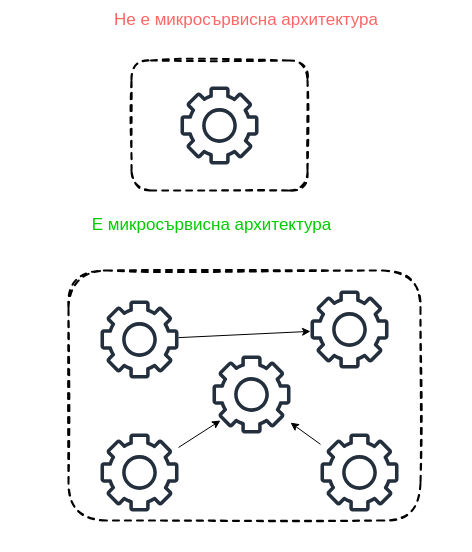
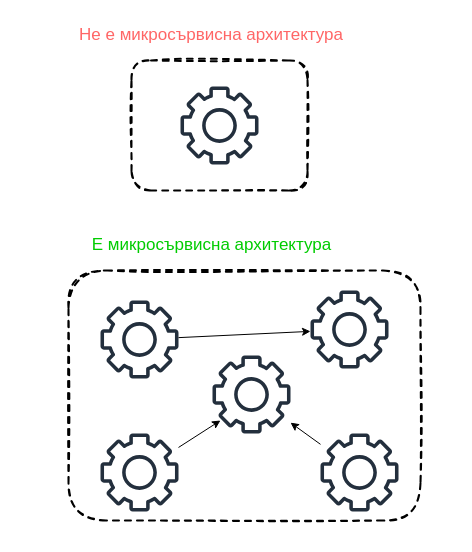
(247, 21) -> (212, 36)
(212, 226) -> (212, 246)
